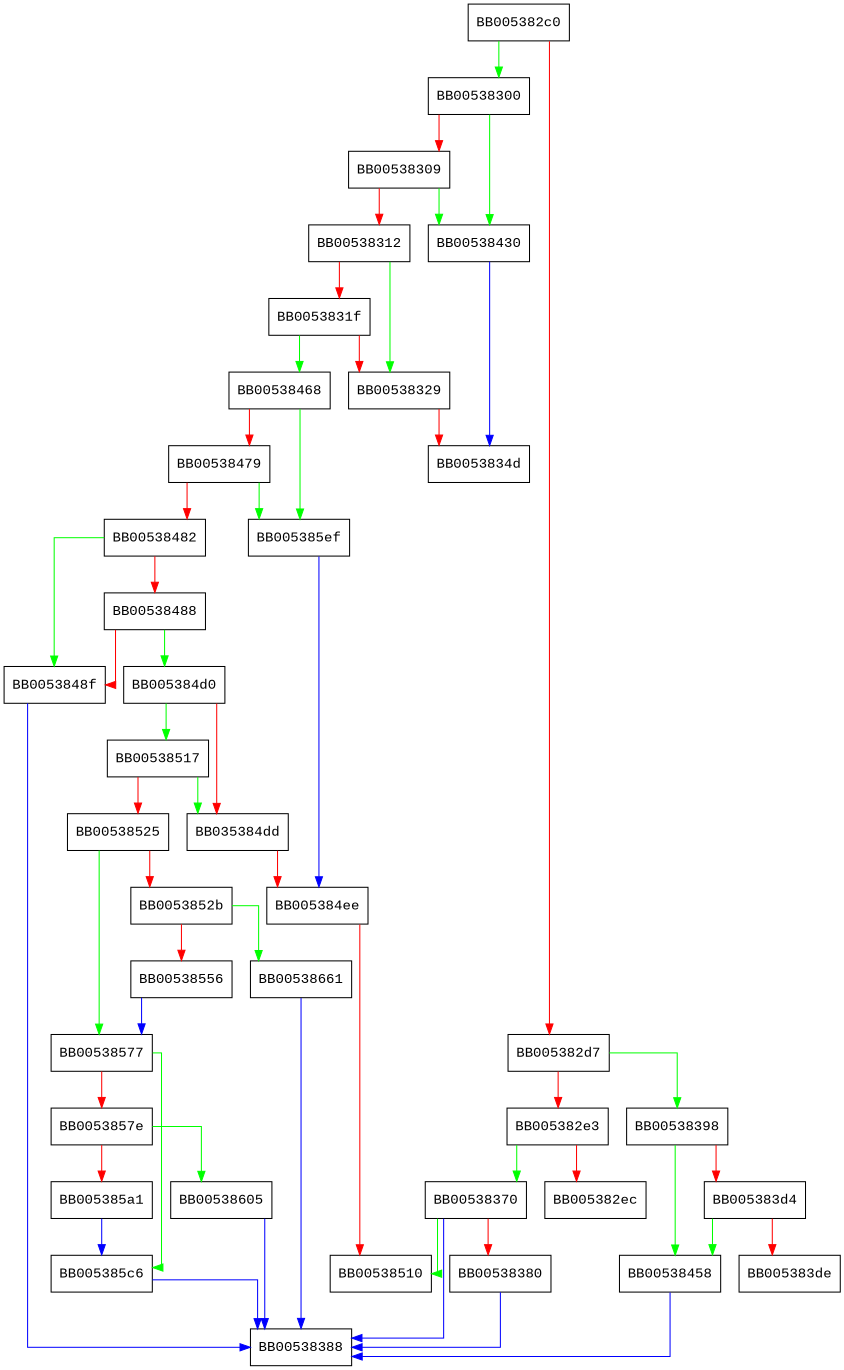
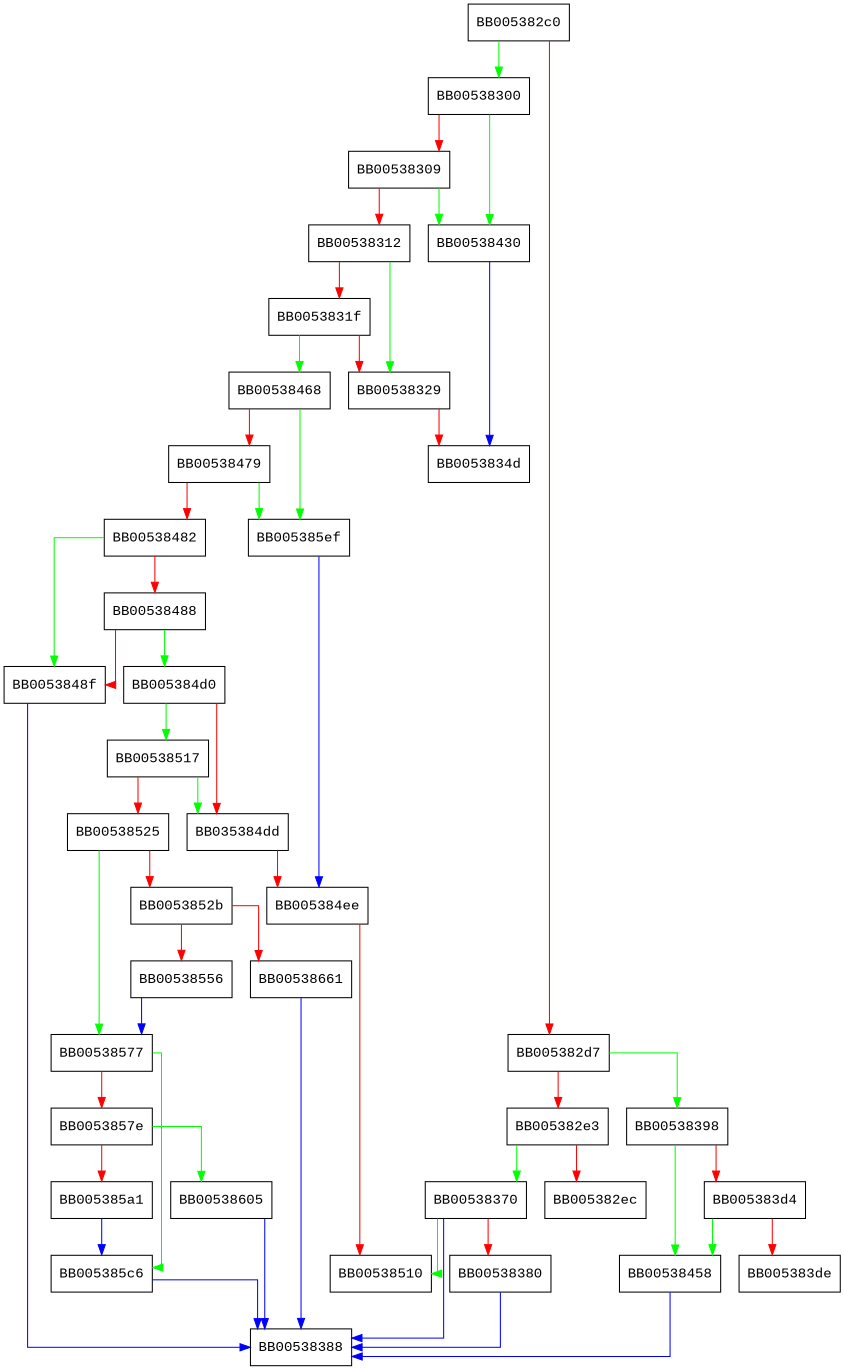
(259, 915) -> (259, 915)
